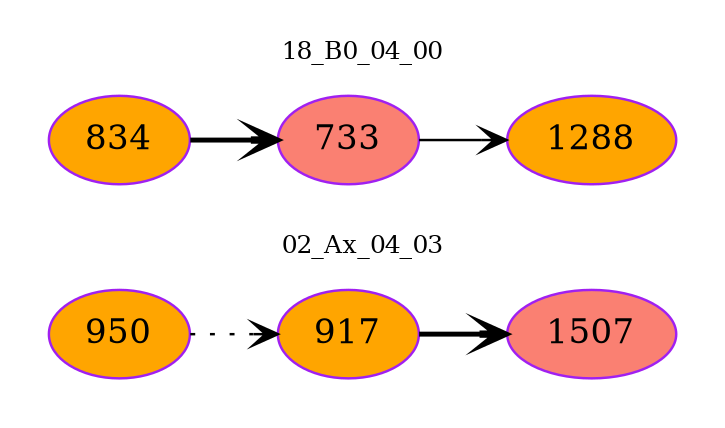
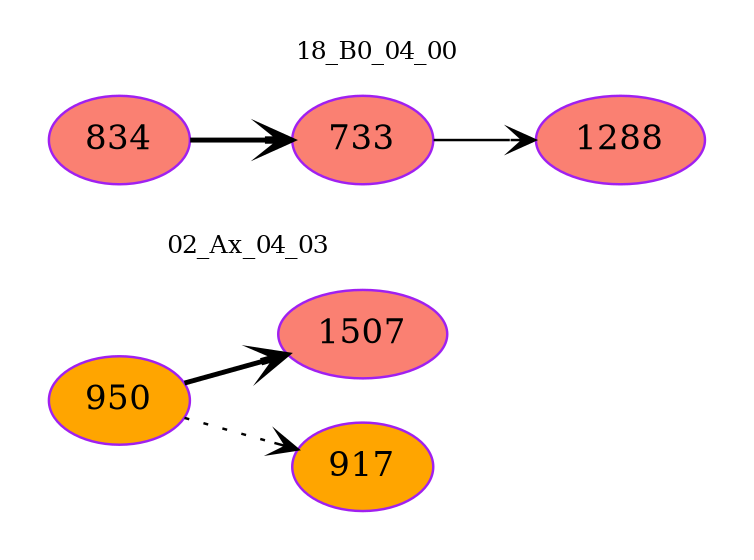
(119, 140) -> (119, 140)
(592, 140) -> (620, 140)
(451, 334) -> (224, 372)
